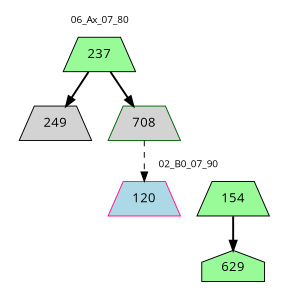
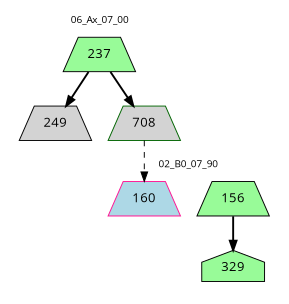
(100, 21) -> (100, 21)
(144, 199) -> (144, 199)
(233, 199) -> (233, 199)
(233, 268) -> (233, 268)
